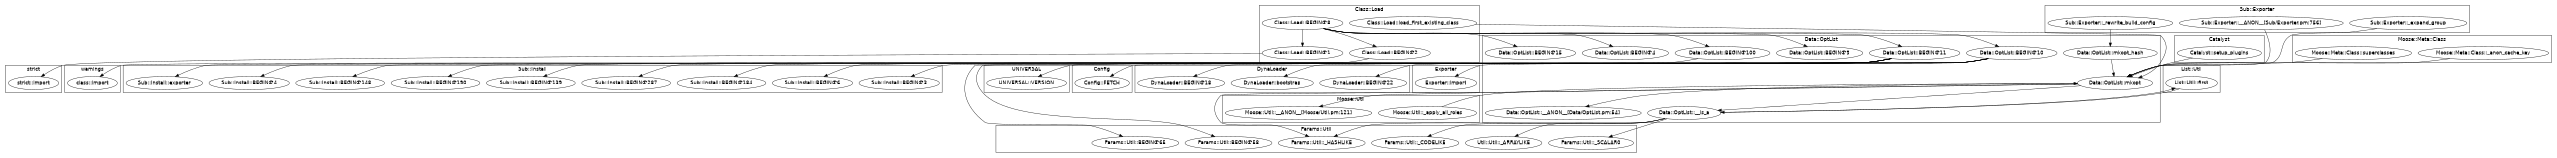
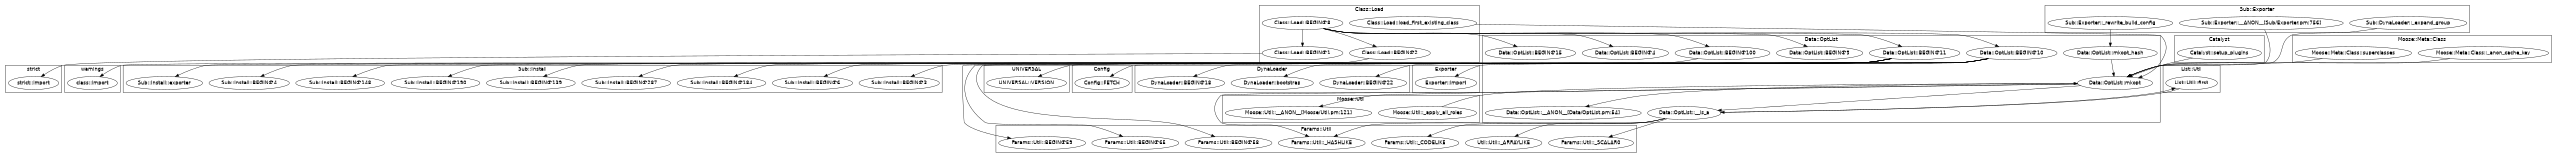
(2408, 23) -> (2408, 23)
none -> (1042, 143)
